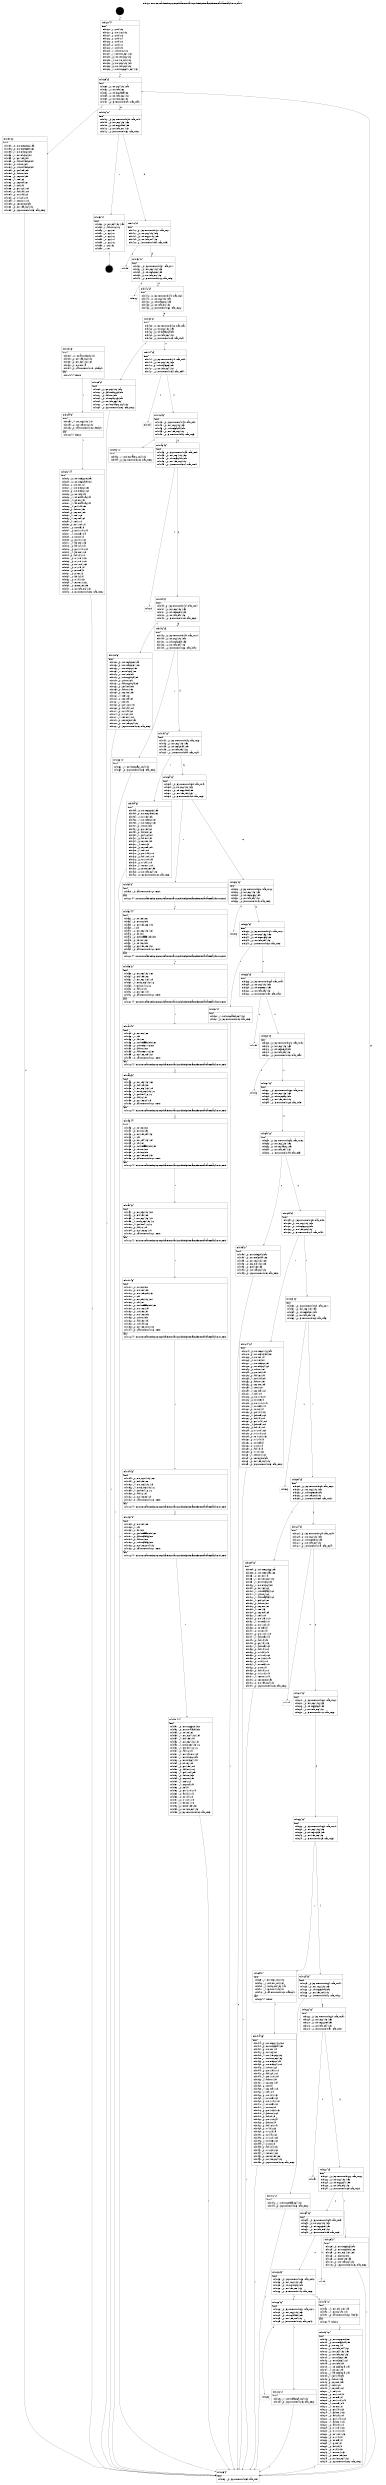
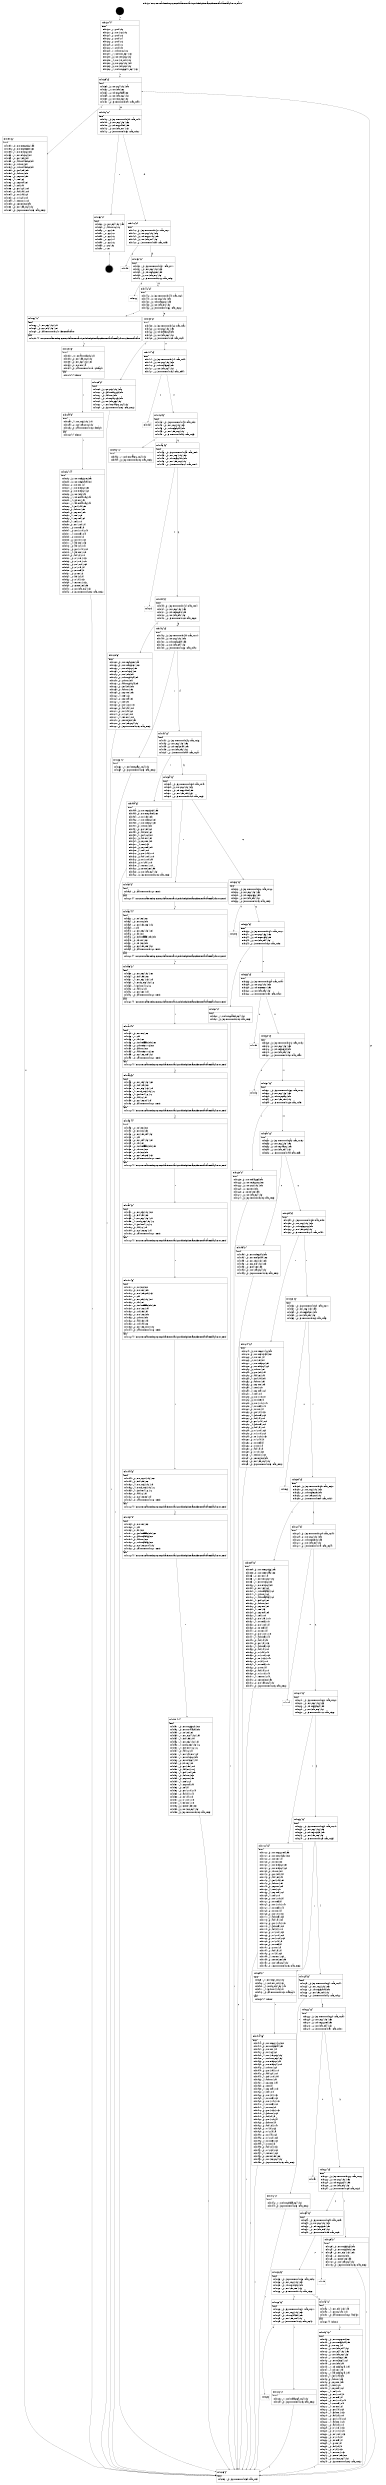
none -> (84, 329)
none -> (254, 1186)
none -> (280, 1906)
